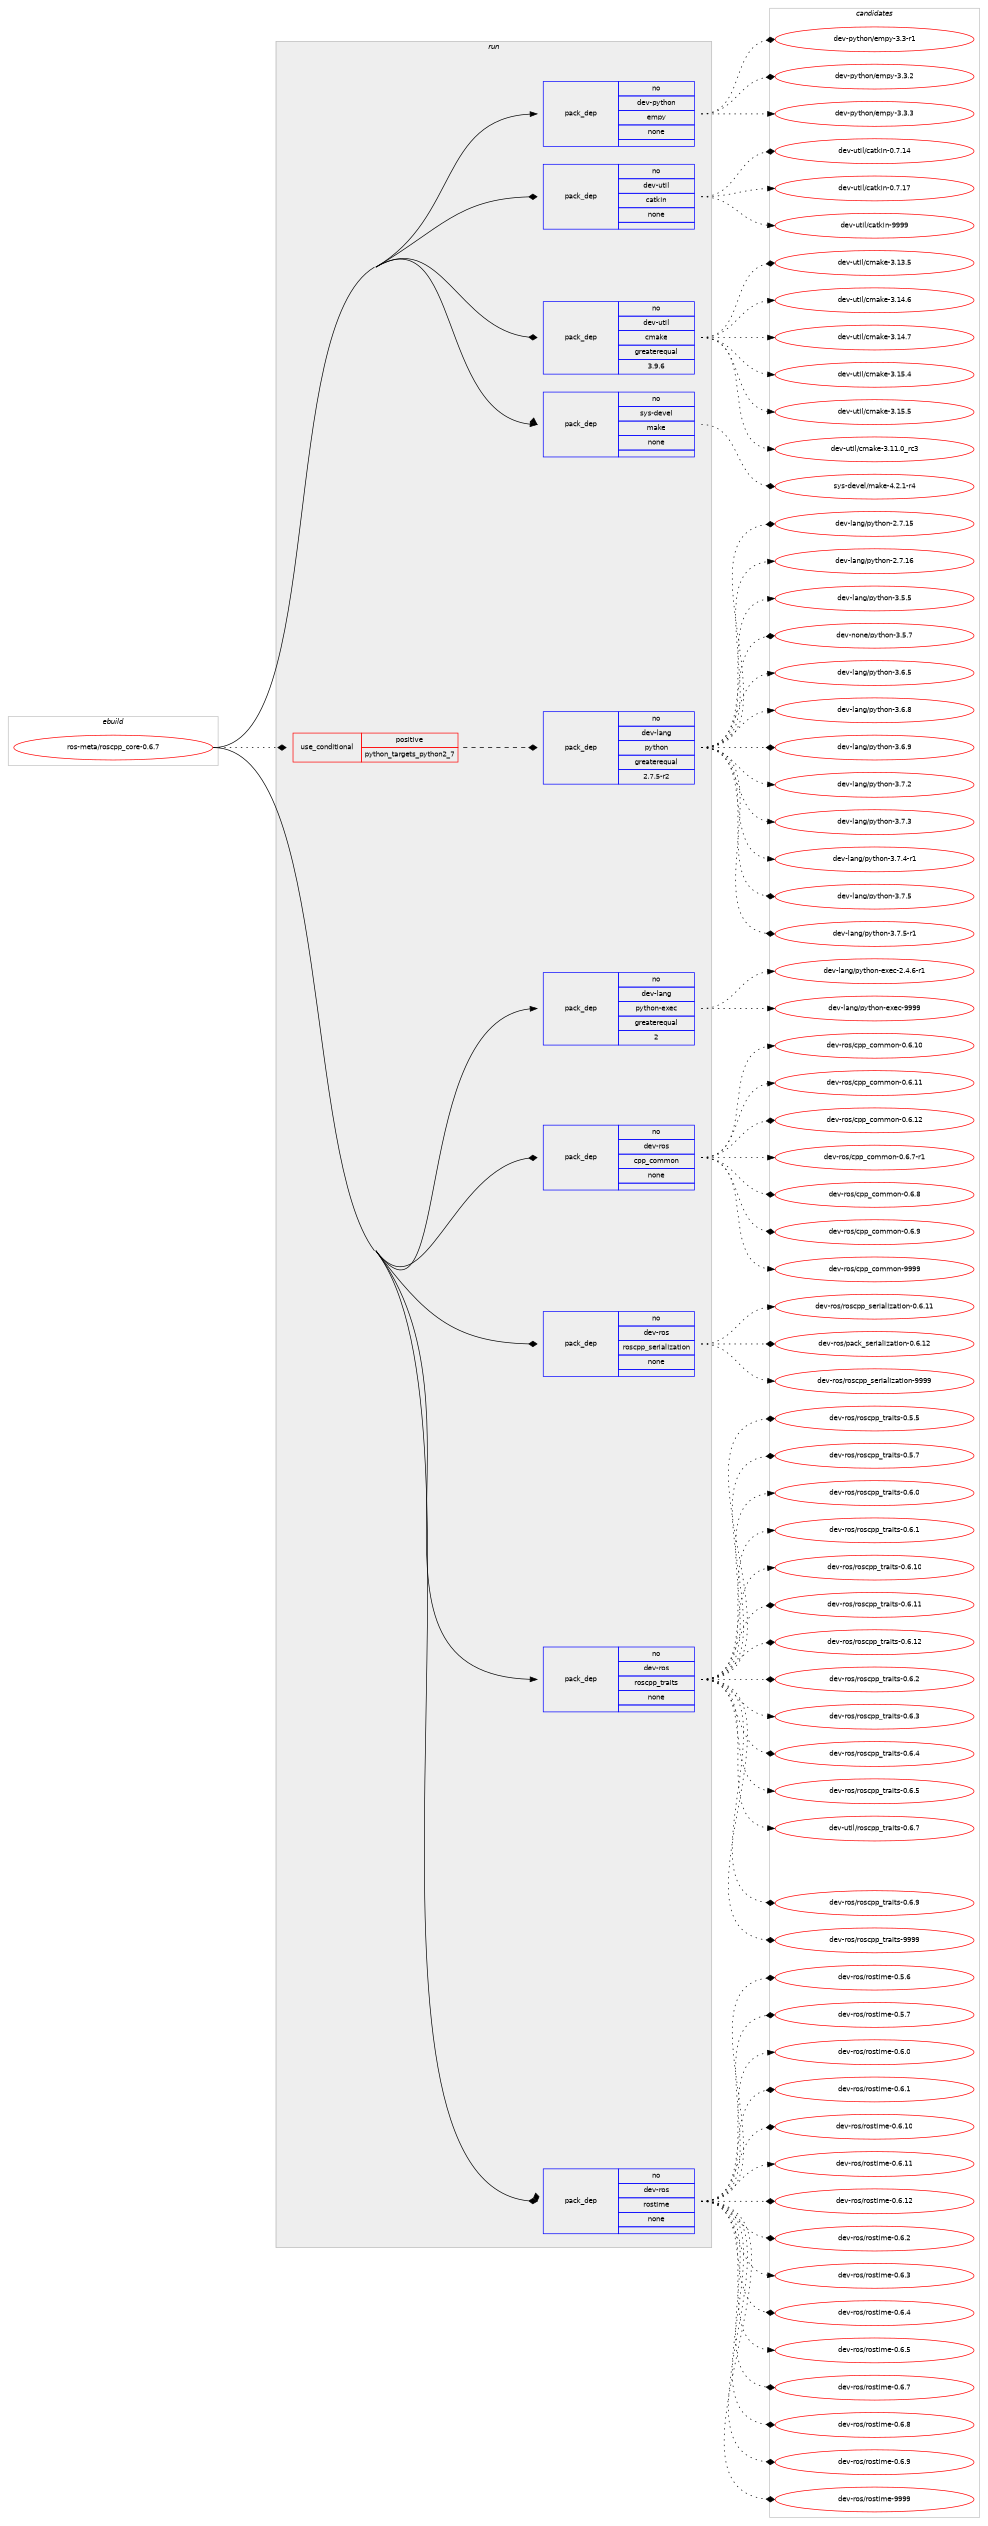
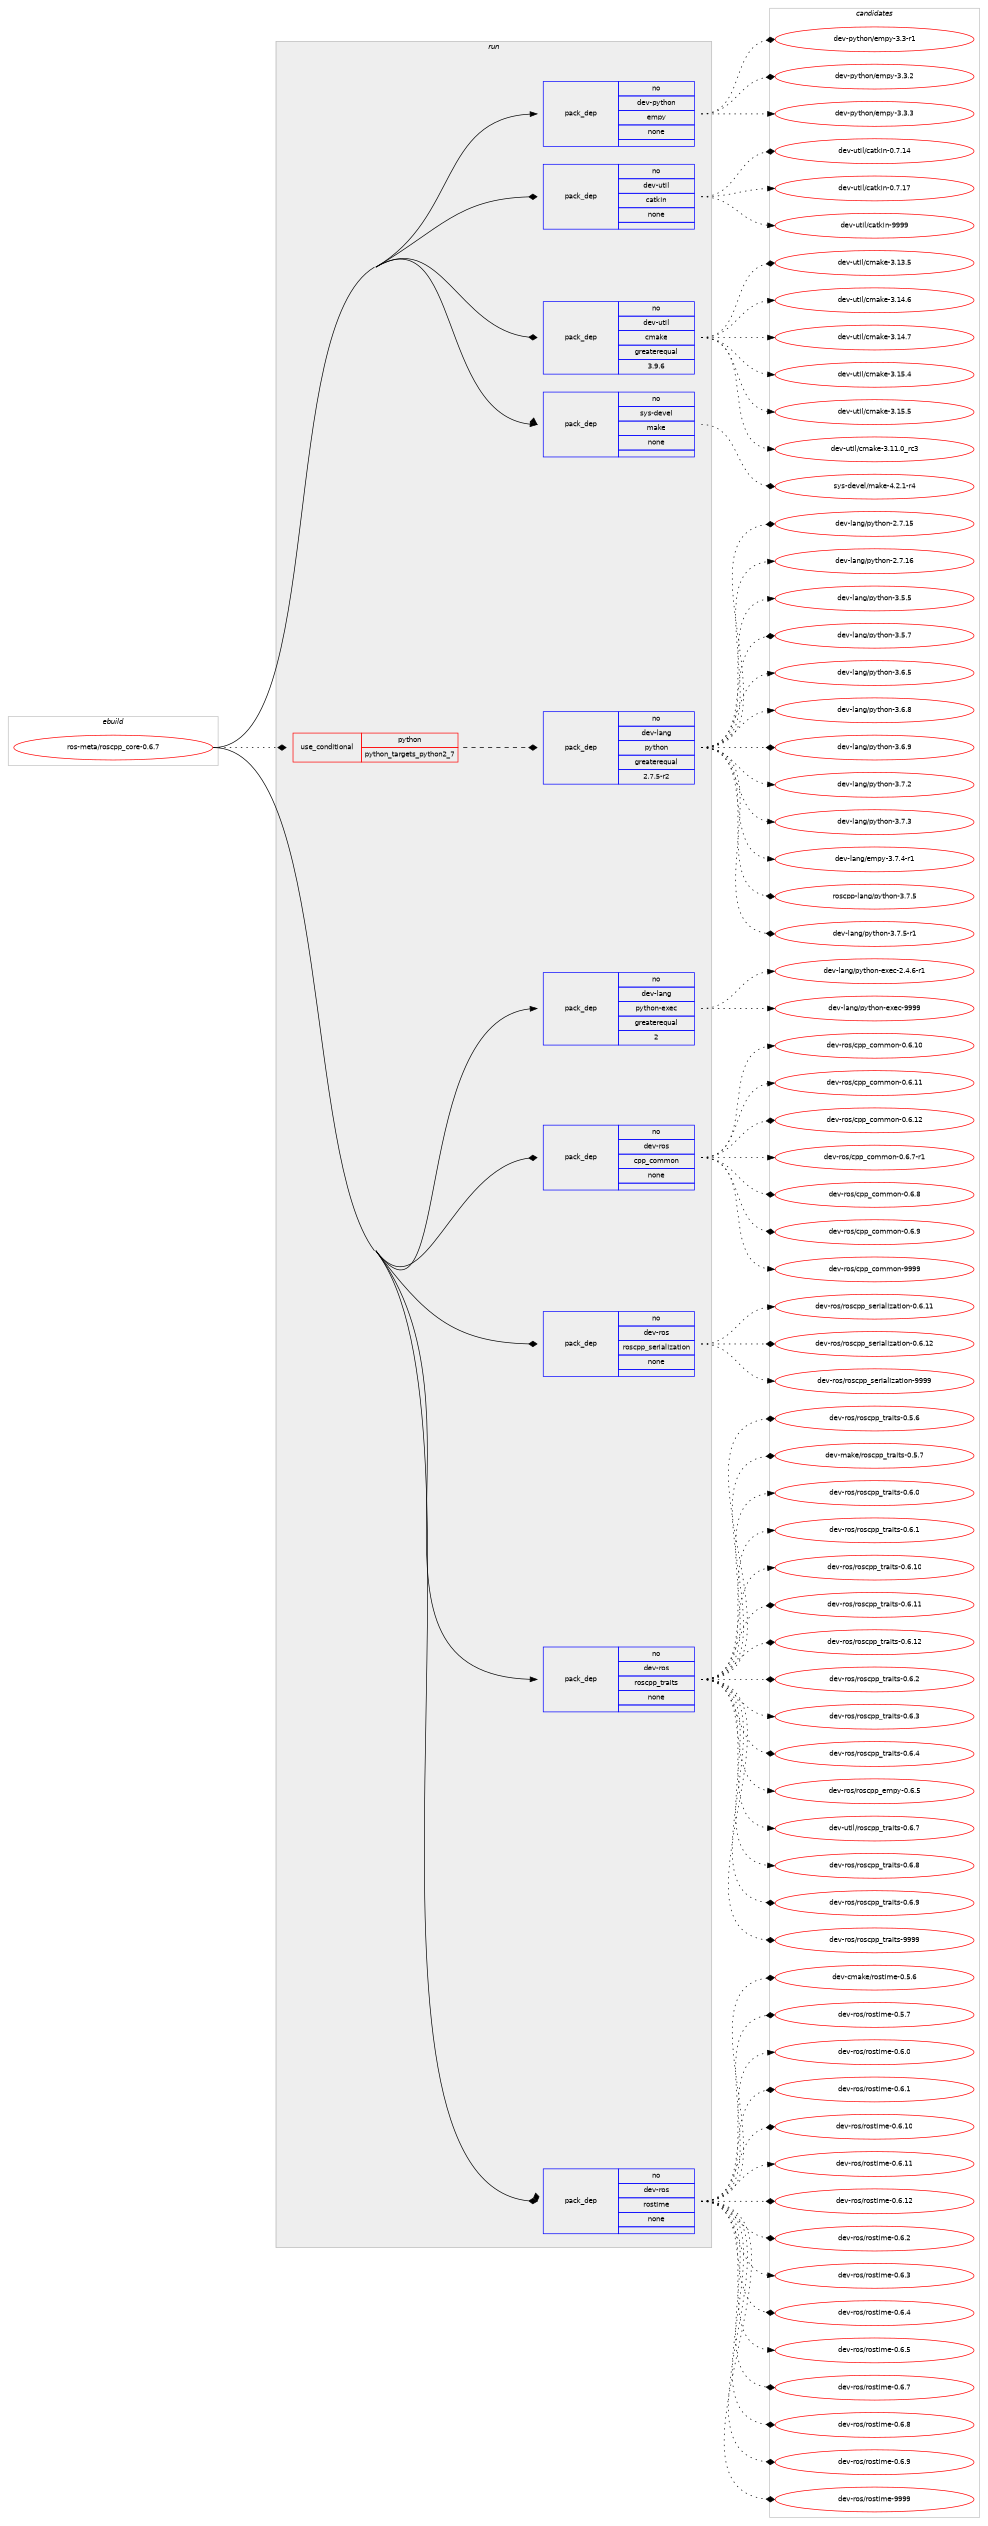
(875, 636) -> (875, 636)
(410, 740) -> (410, 740)
(875, 859) -> (875, 859)
(875, 897) -> (875, 897)
(875, 1344) -> (875, 1344)
(875, 1419) -> (875, 1419)
(875, 1456) -> (875, 1456)
(875, 1791) -> (875, 1791)
none -> (875, 1866)
(875, 1978) -> (875, 1978)
